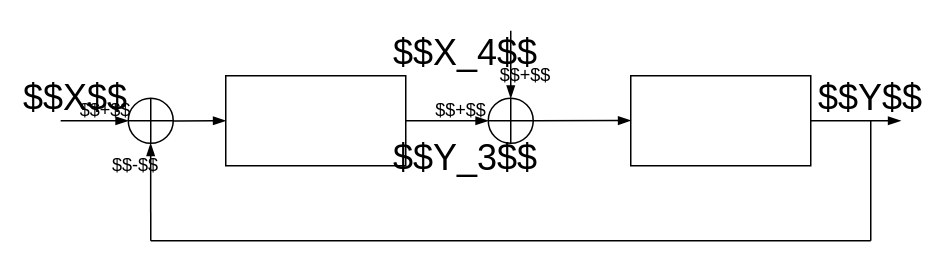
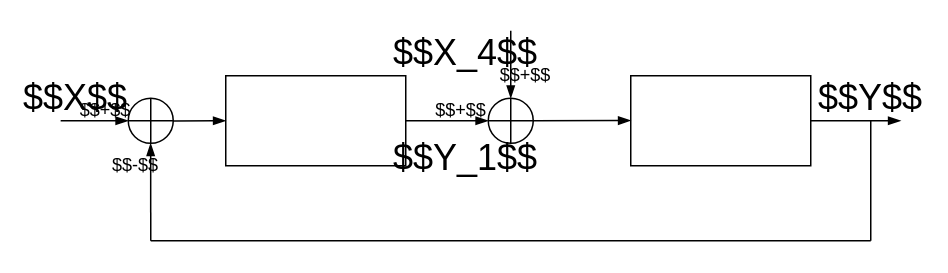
(466, 158) -> (466, 158)
